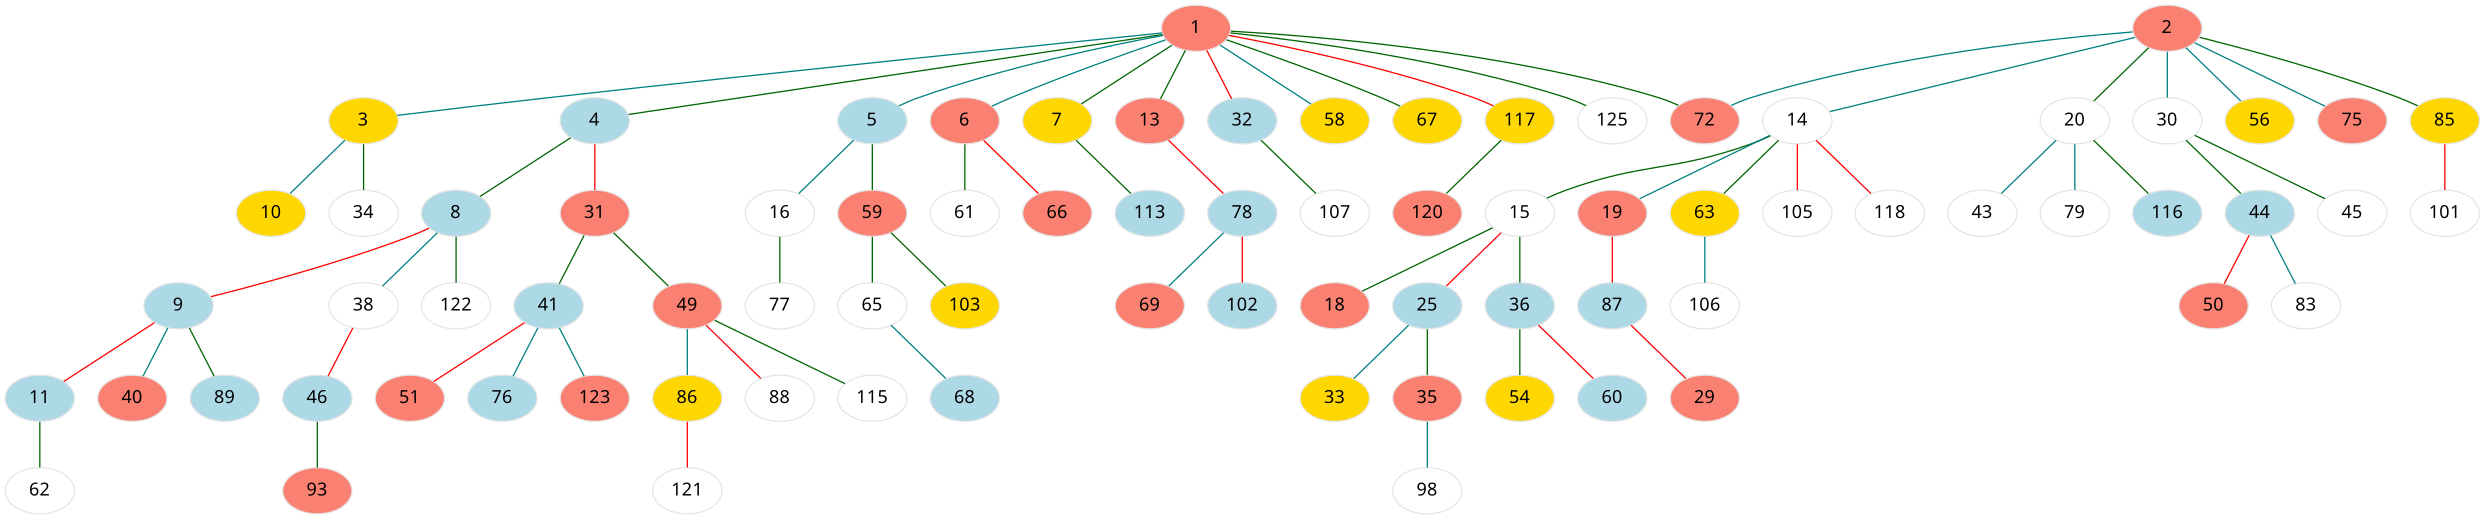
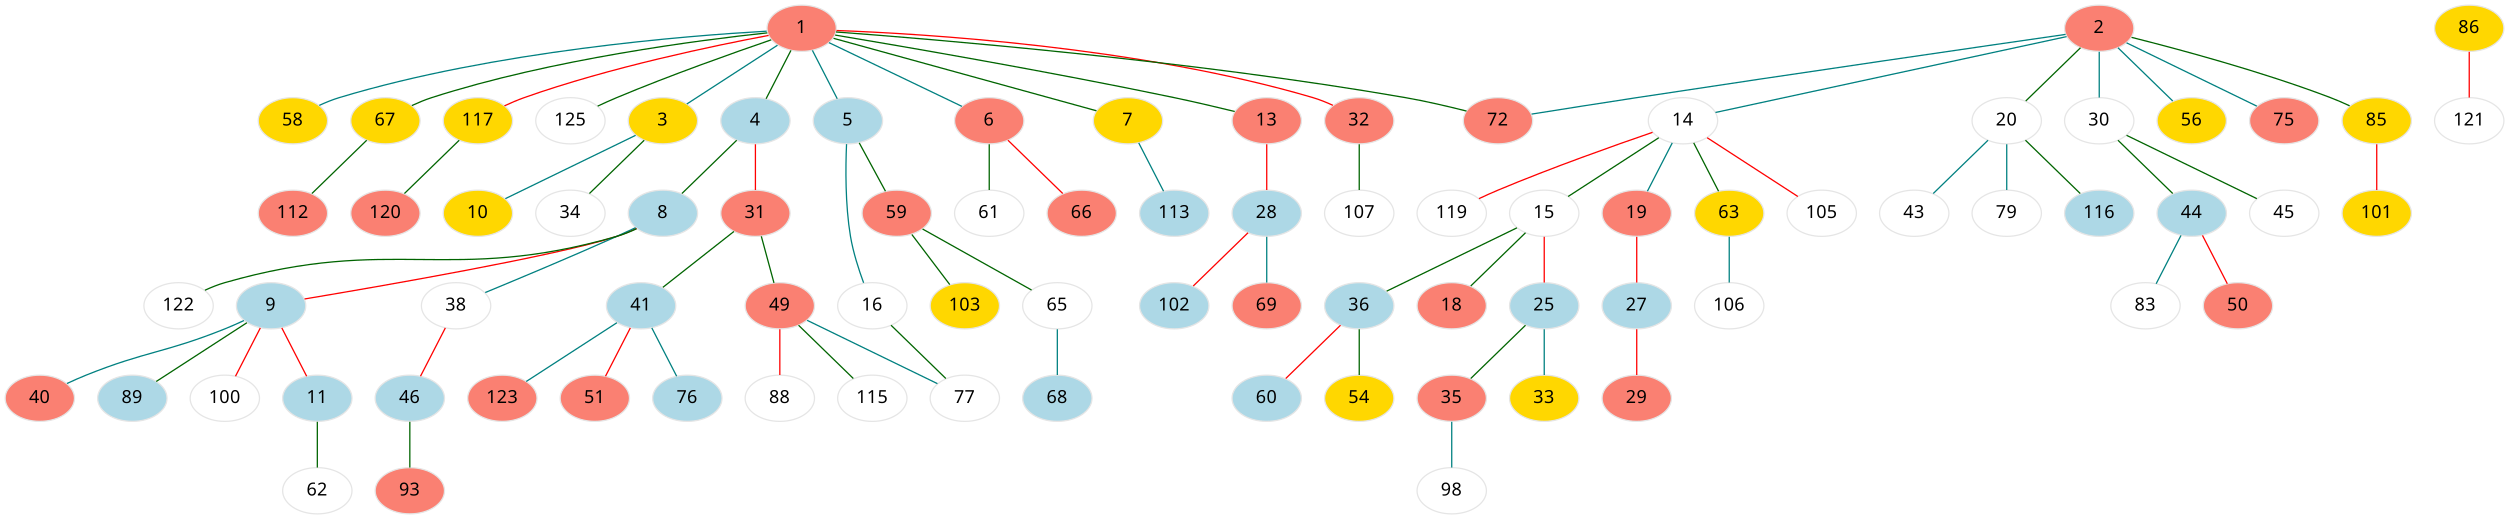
(1242, 121) -> (1359, 121)
(1103, 167) -> (1151, 167)
none -> (293, 213)
(1242, 213) -> (1267, 213)
(1890, 213) -> (1452, 213)
(2445, 213) -> (2377, 213)
(1612, 306) -> (1637, 306)
(687, 352) -> (872, 352)
none -> (225, 398)
